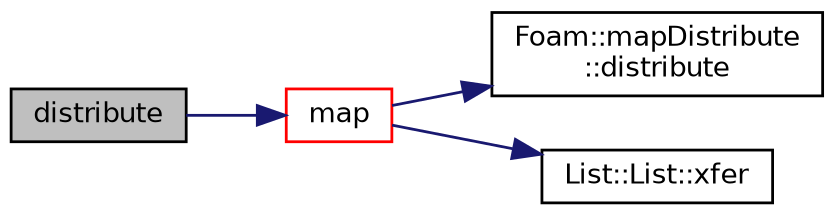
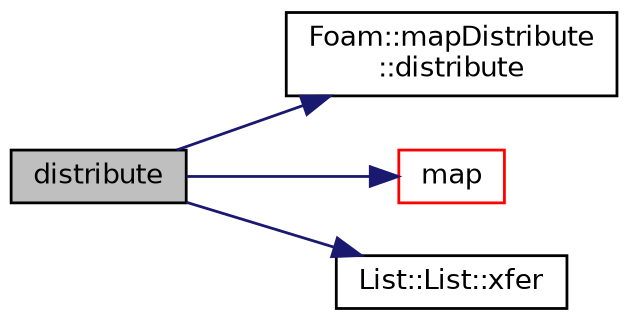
(428, 99) -> (240, 128)
(452, 137) -> (260, 225)
